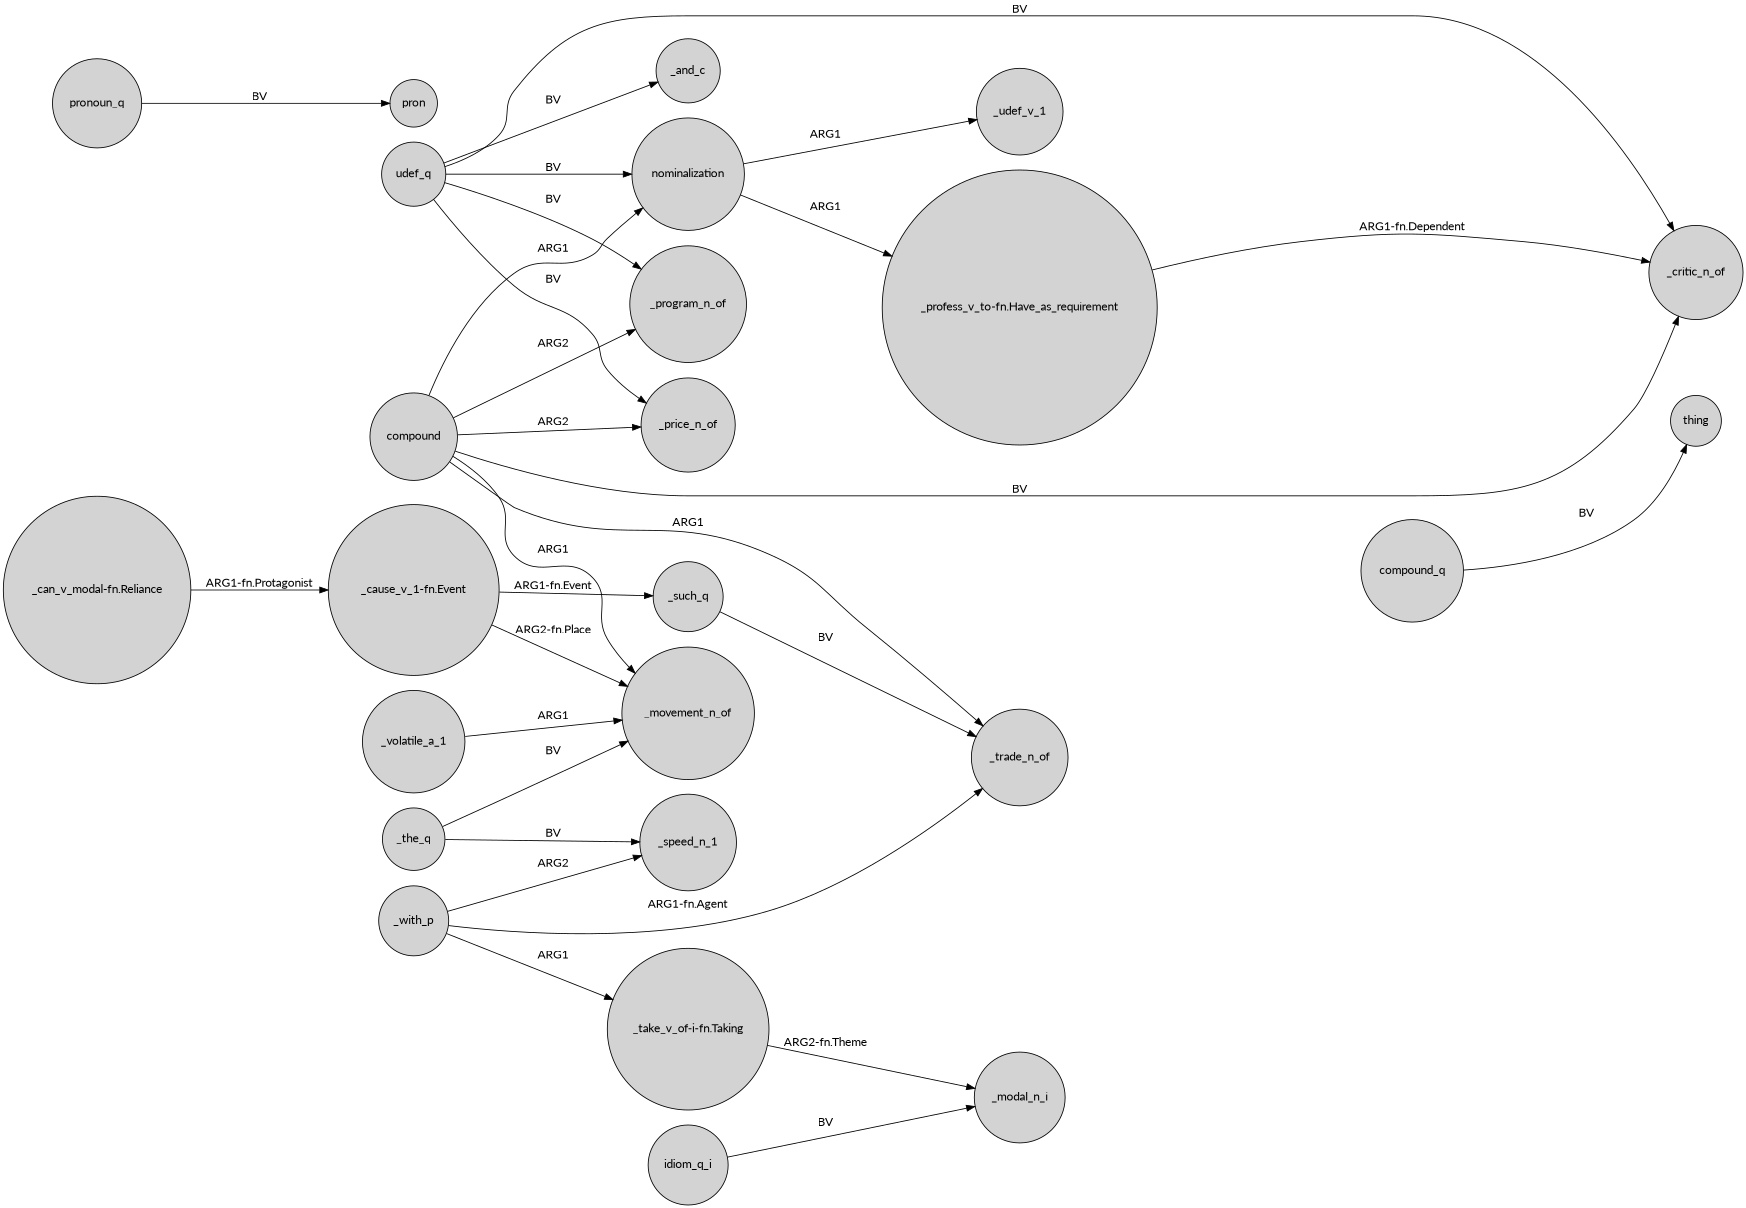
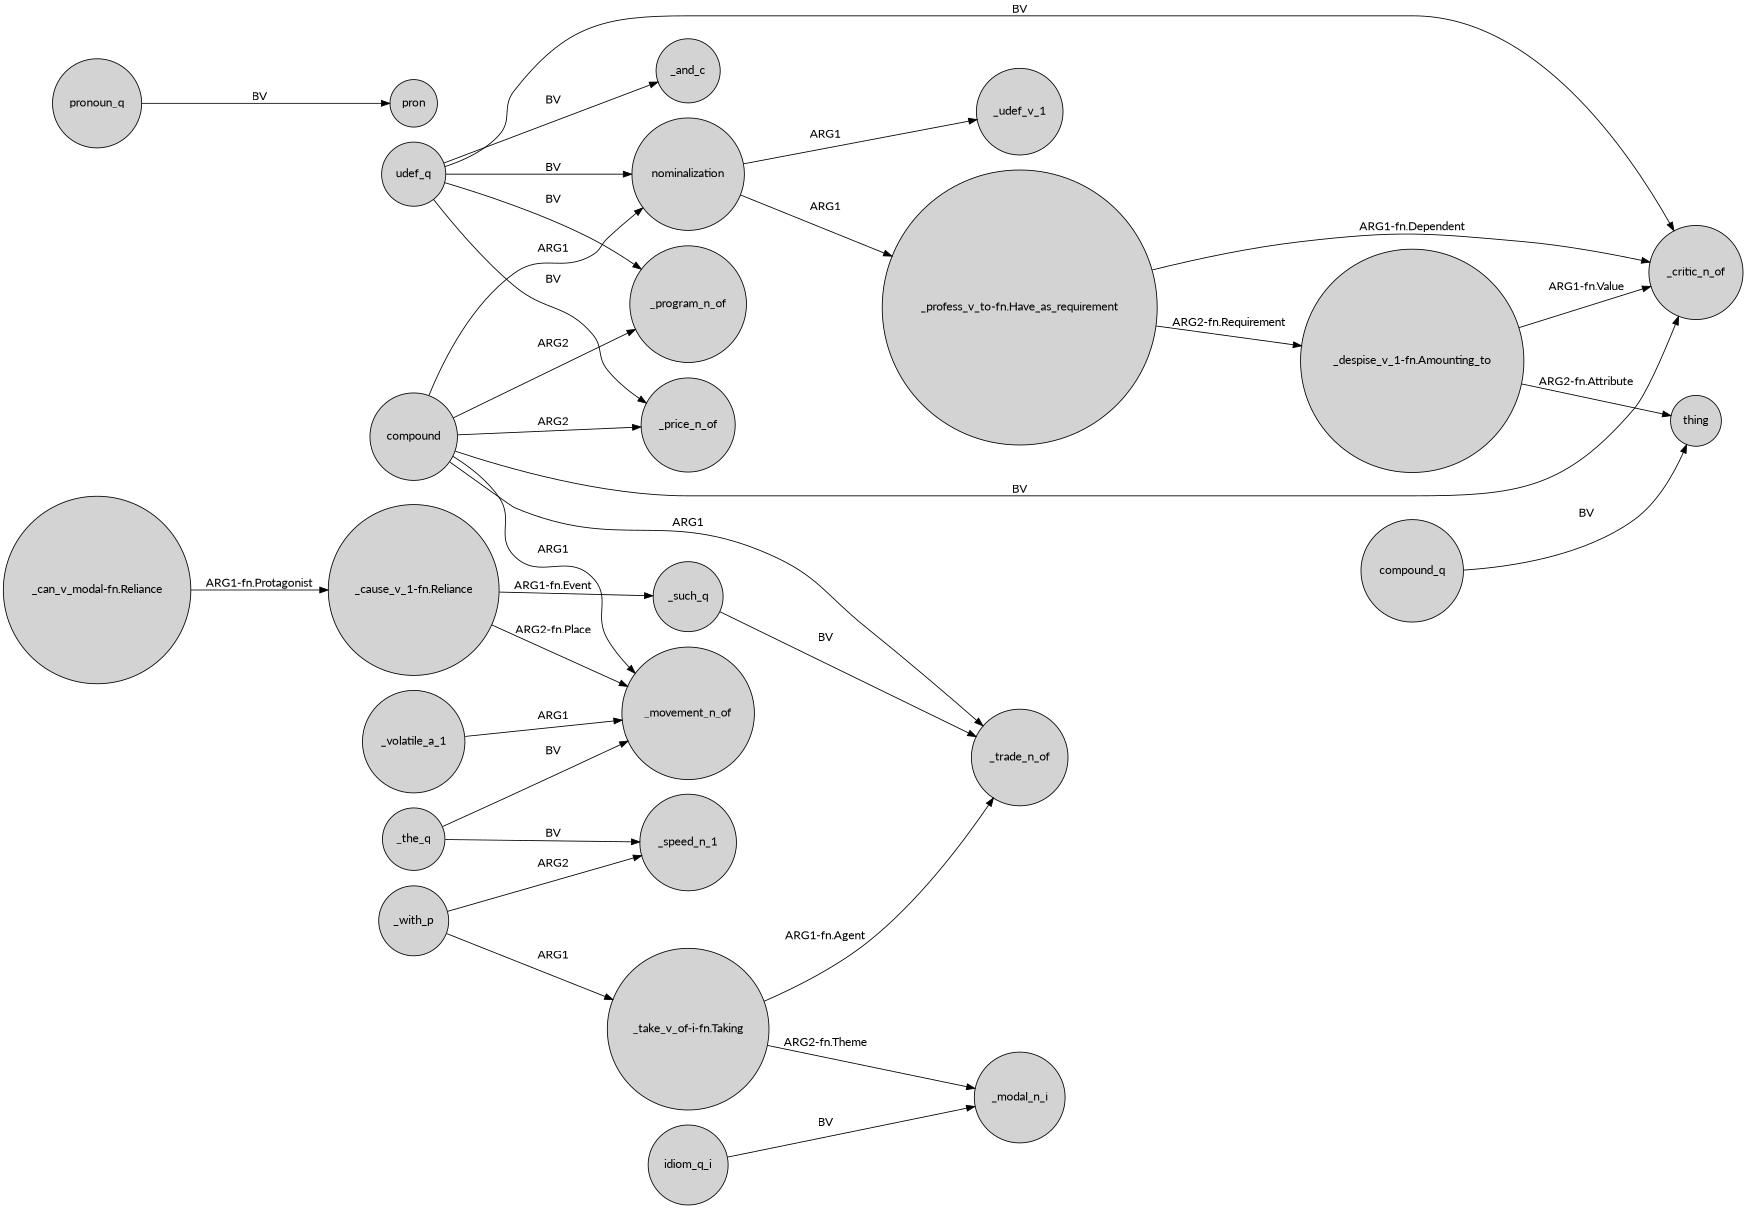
none -> (1412, 361)
(414, 590) -> (414, 590)
(728, 921) -> (892, 921)
